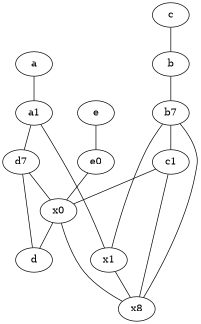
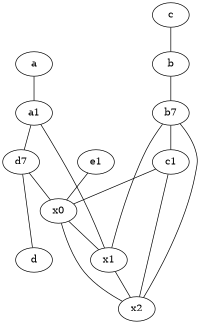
(96, 113) -> none
(96, 162) -> (96, 162)
(46, 236) -> (84, 235)
(137, 309) -> (137, 309)
